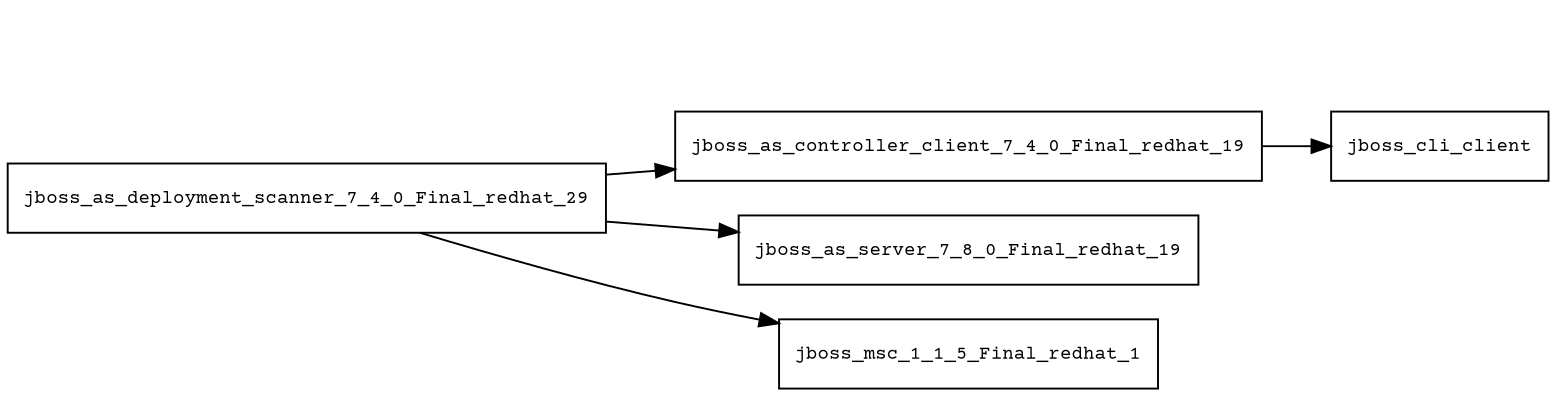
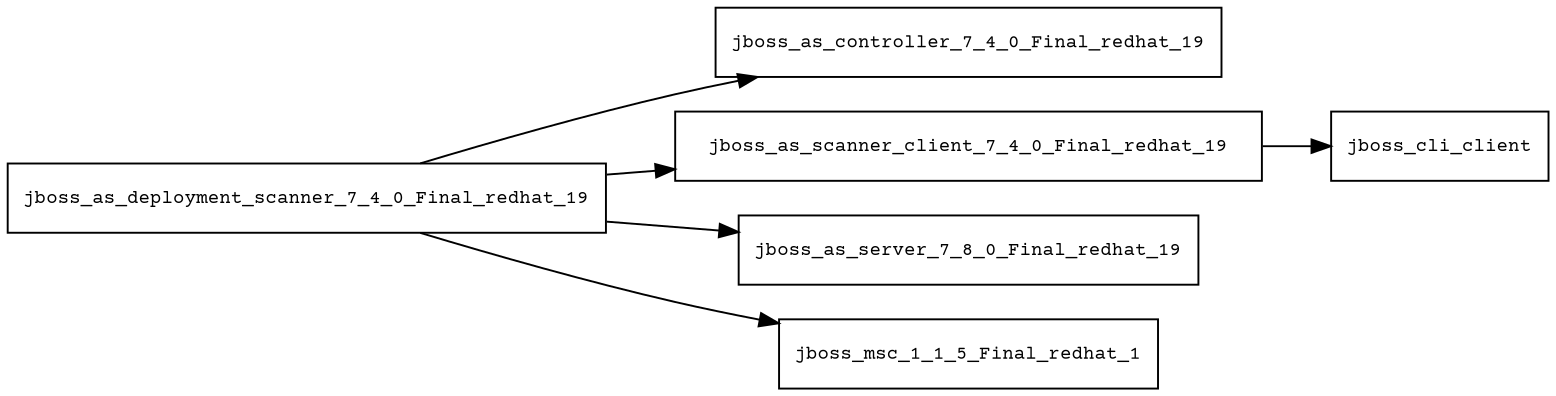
none -> (969, 42)
(969, 146) -> (969, 146)
(307, 198) -> (307, 198)
